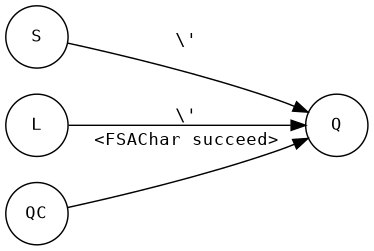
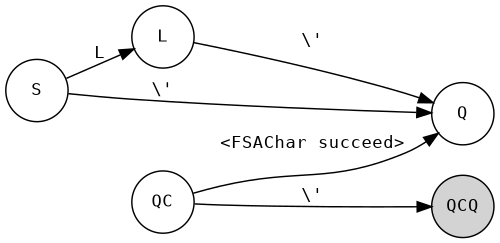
none -> (93, 67)
none -> (463, 206)
